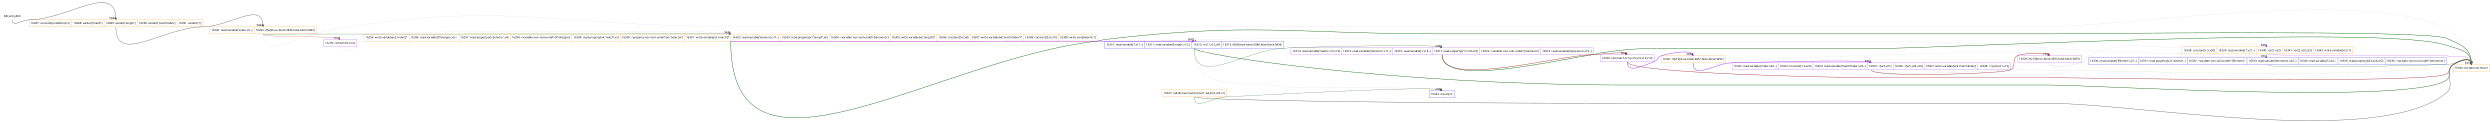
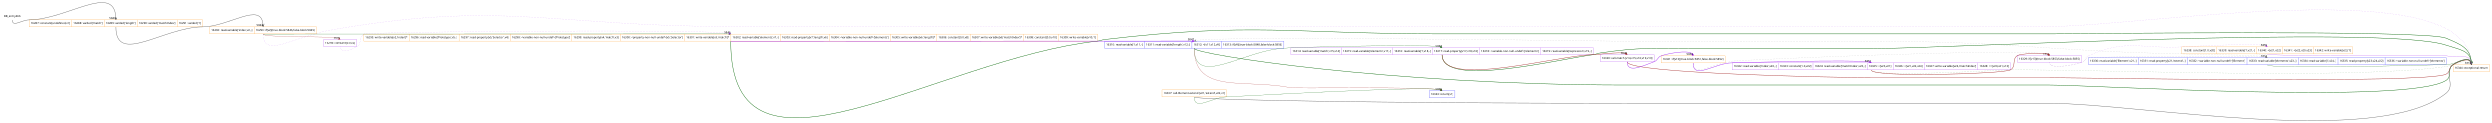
(1307, 88) -> (1307, 88)
